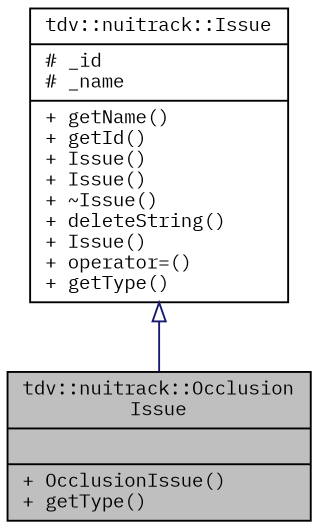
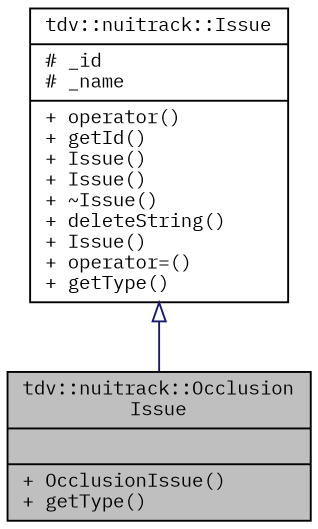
(108, 118) -> (114, 118)
